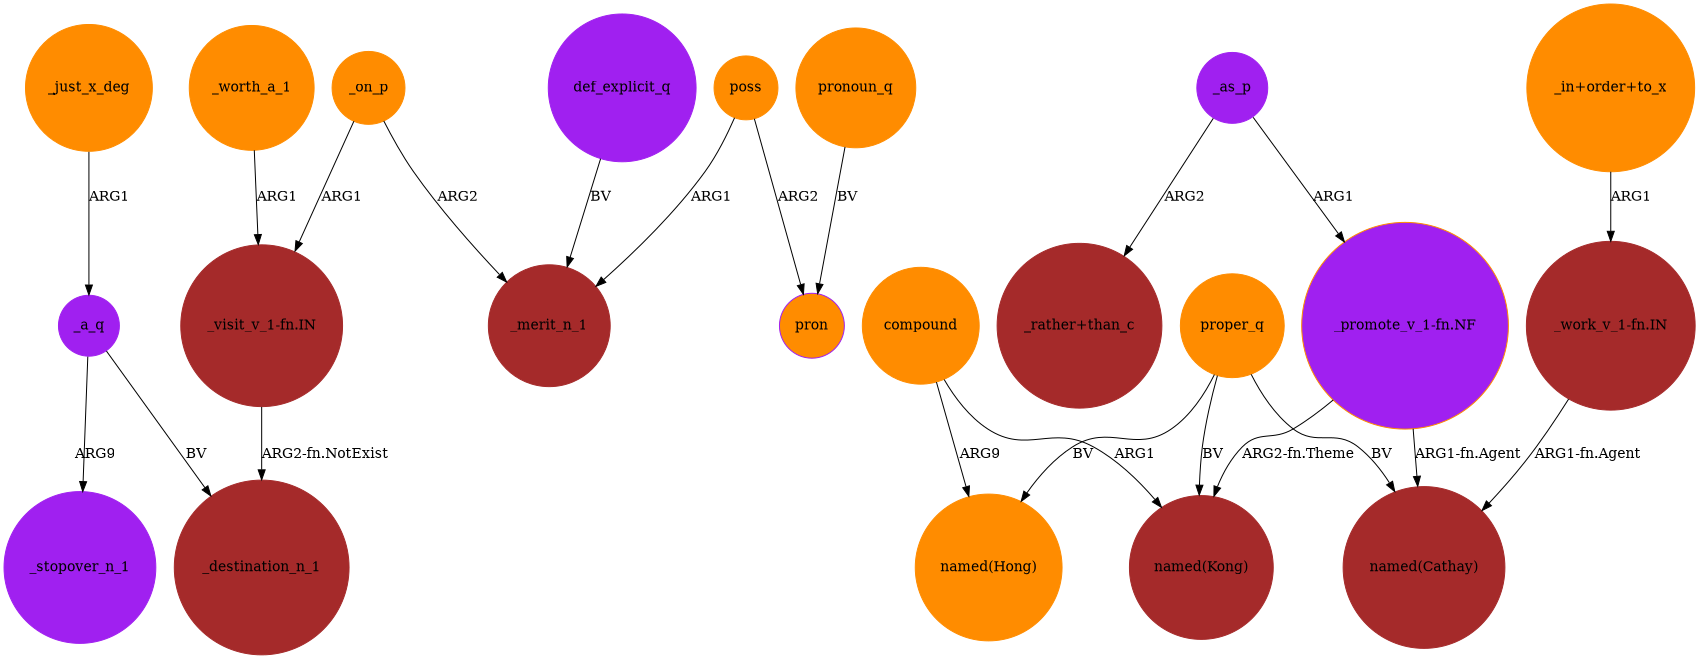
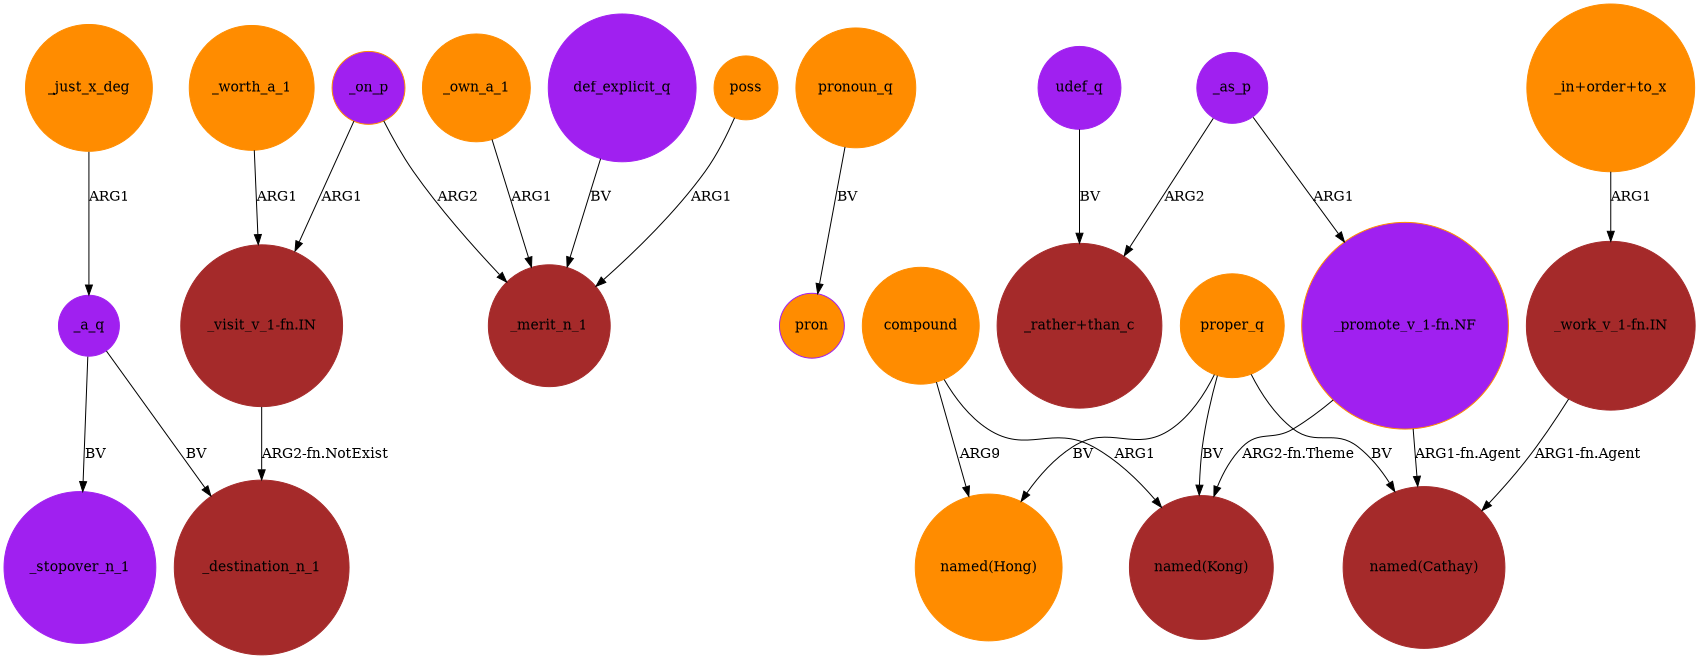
(369, 88) -> (369, 88)
none -> (476, 88)
none -> (1079, 88)
(778, 202) -> none
(95, 454) -> (95, 454)
